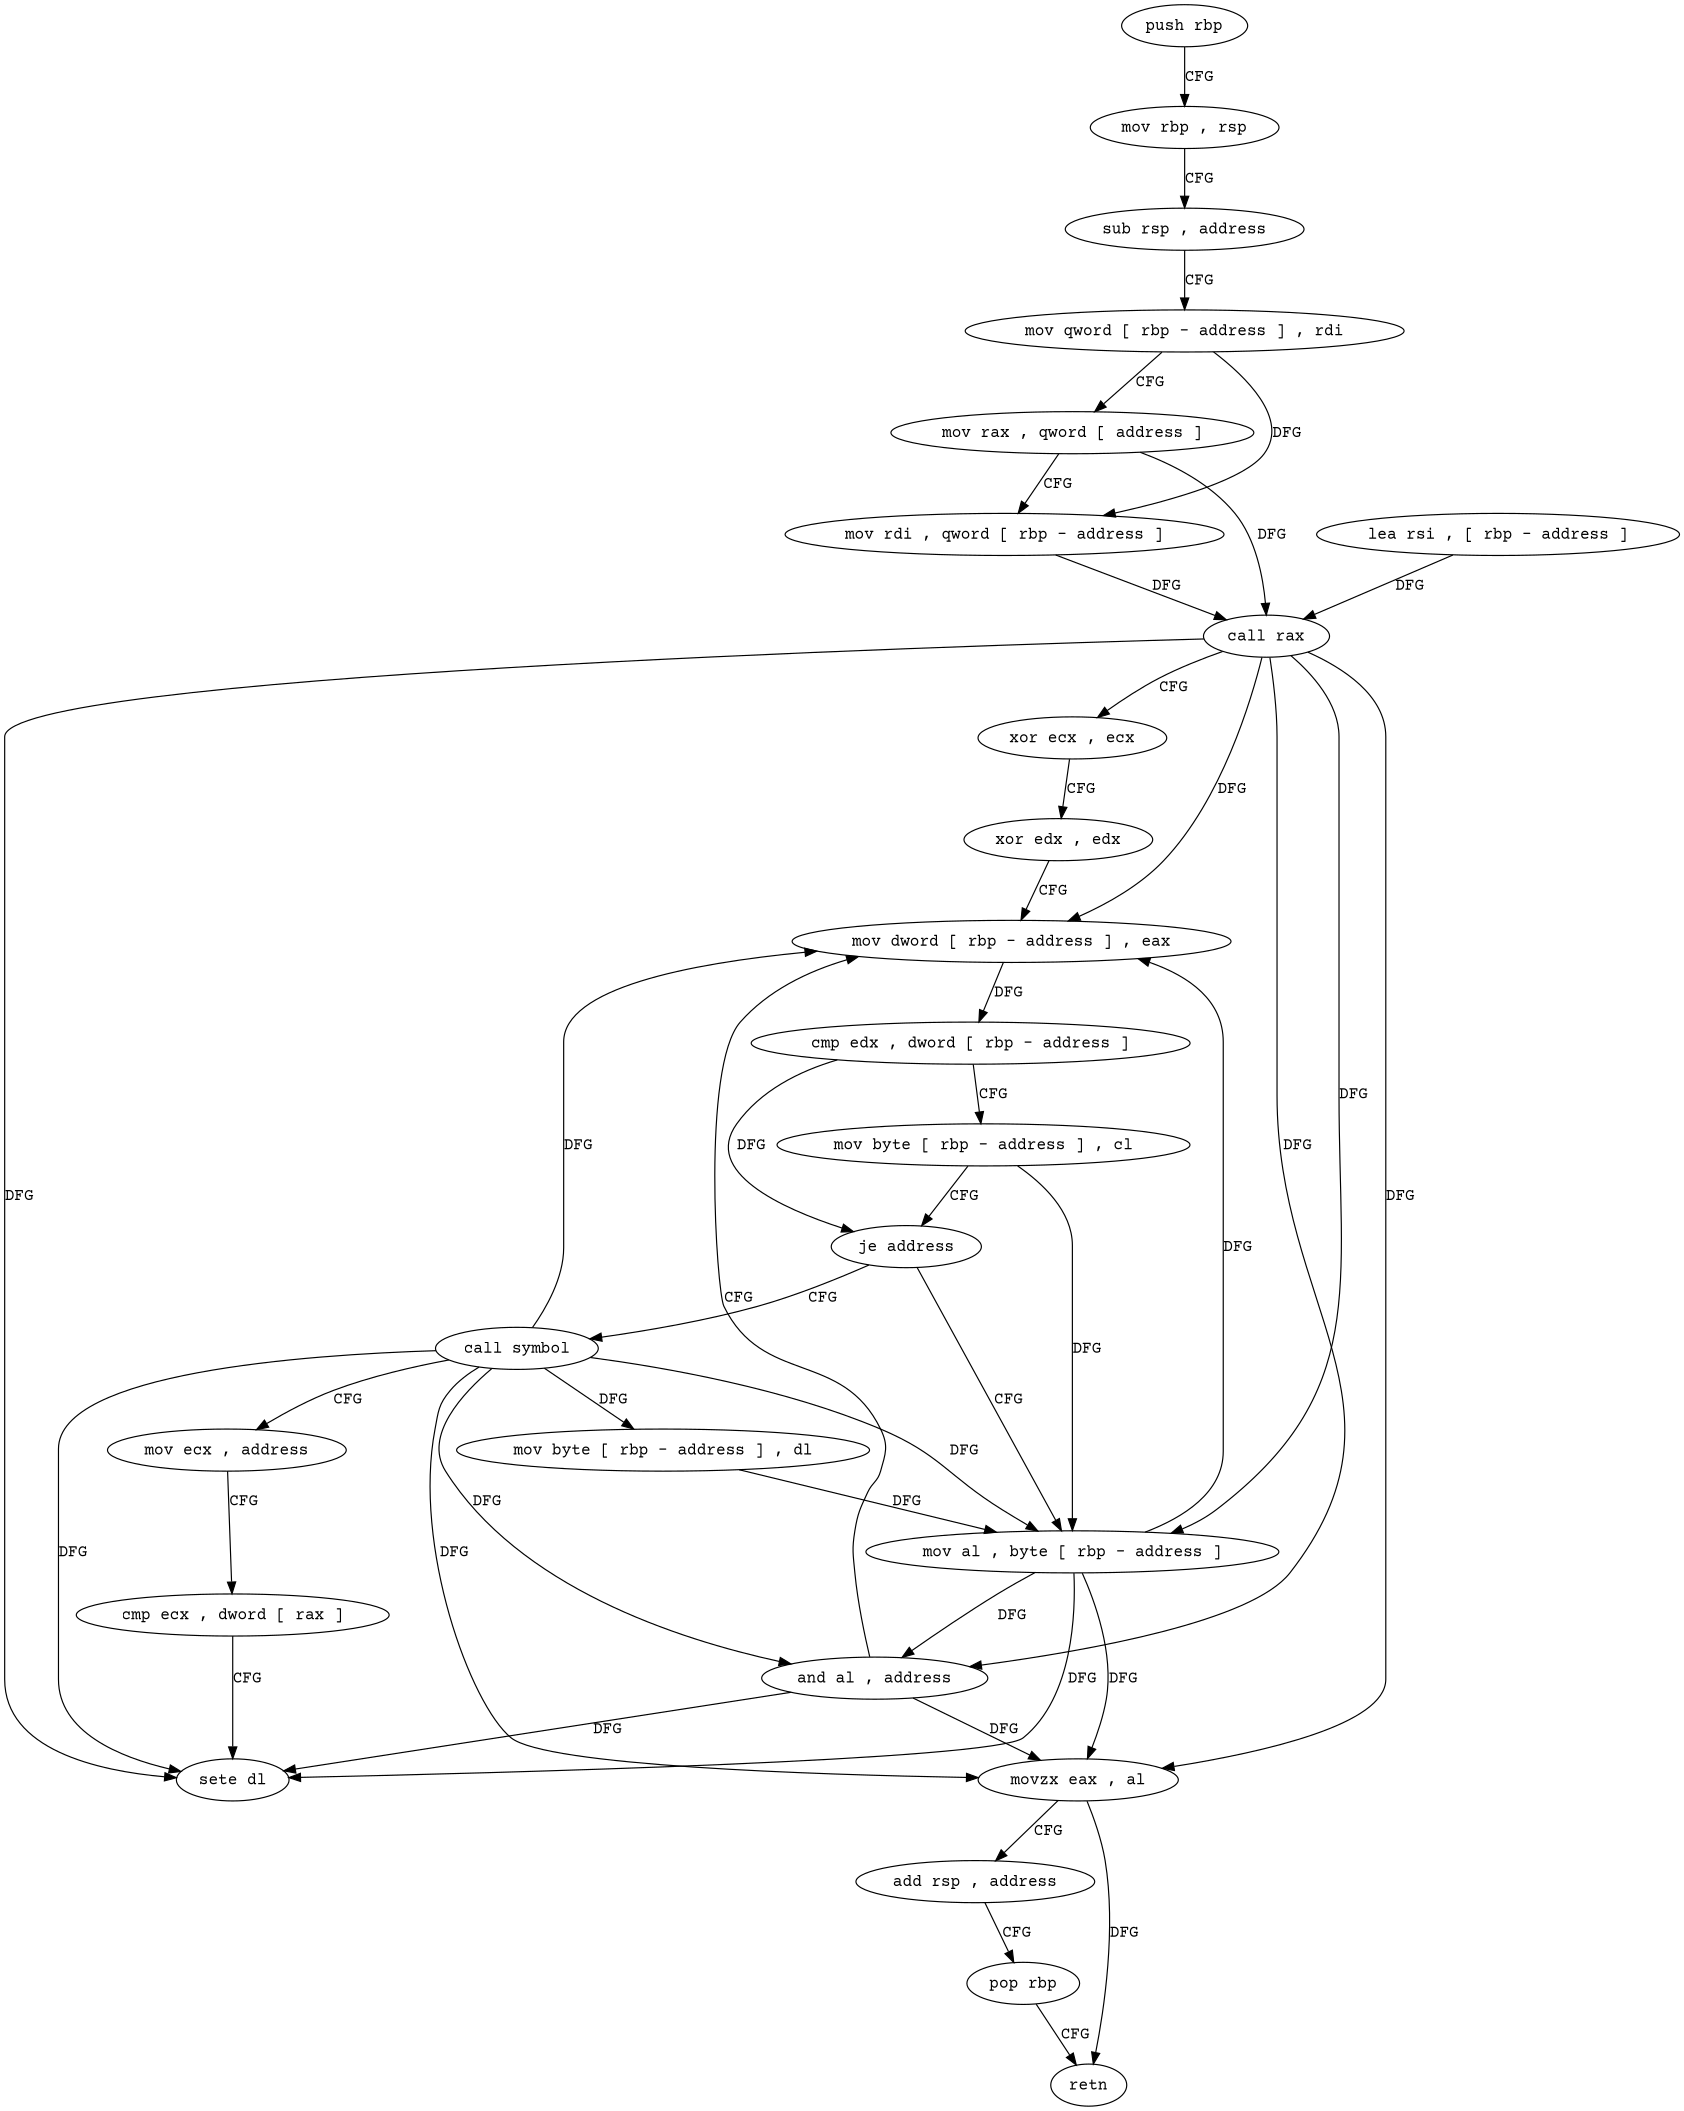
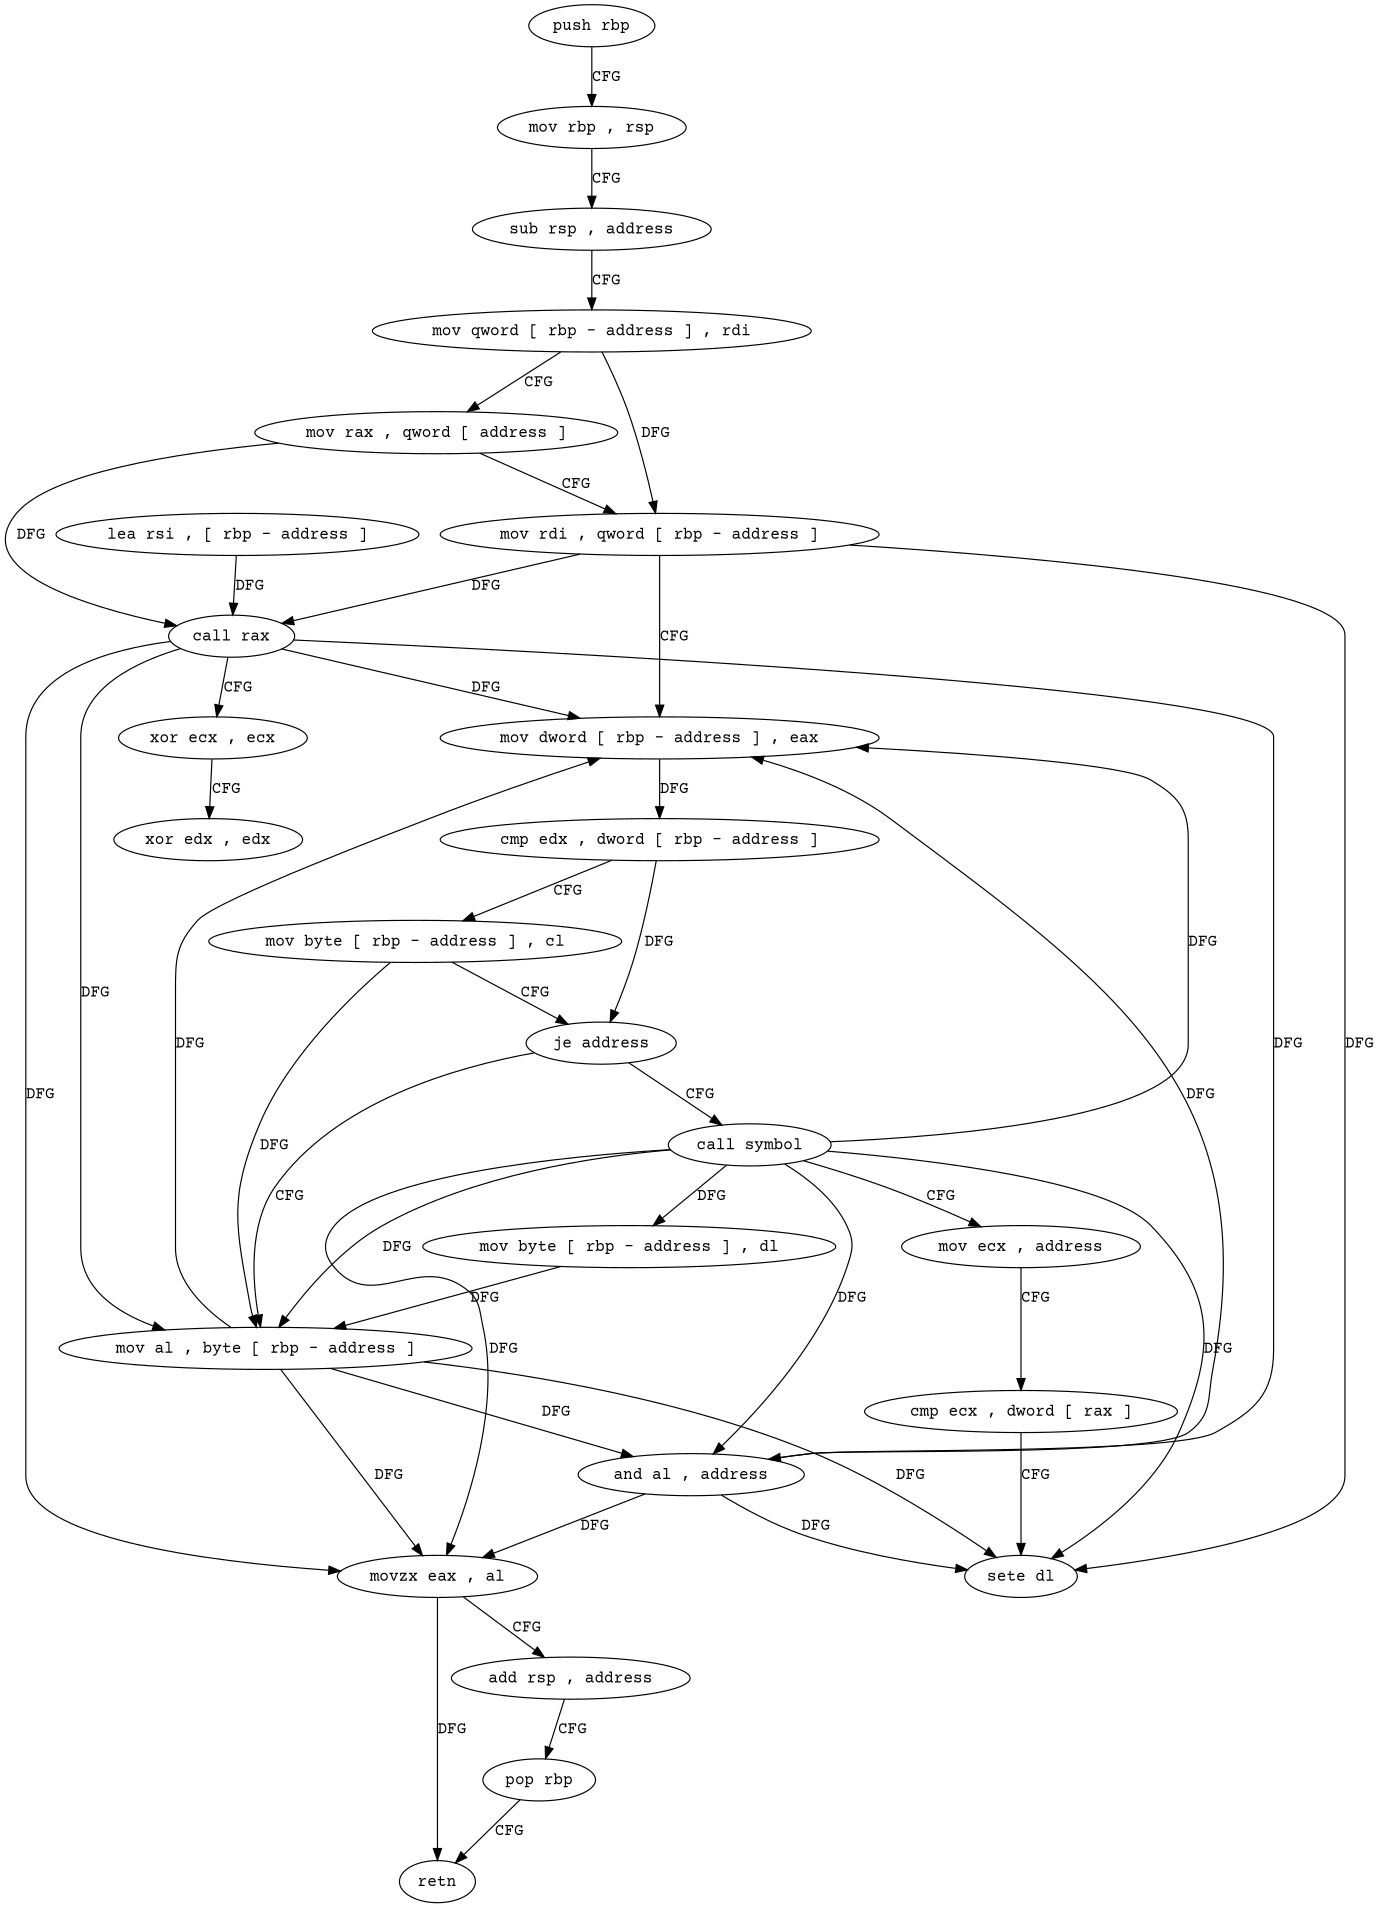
(31, 723) -> (1345, 942)
(1038, 885) -> (660, 630)
(739, 1297) -> (1201, 1094)
